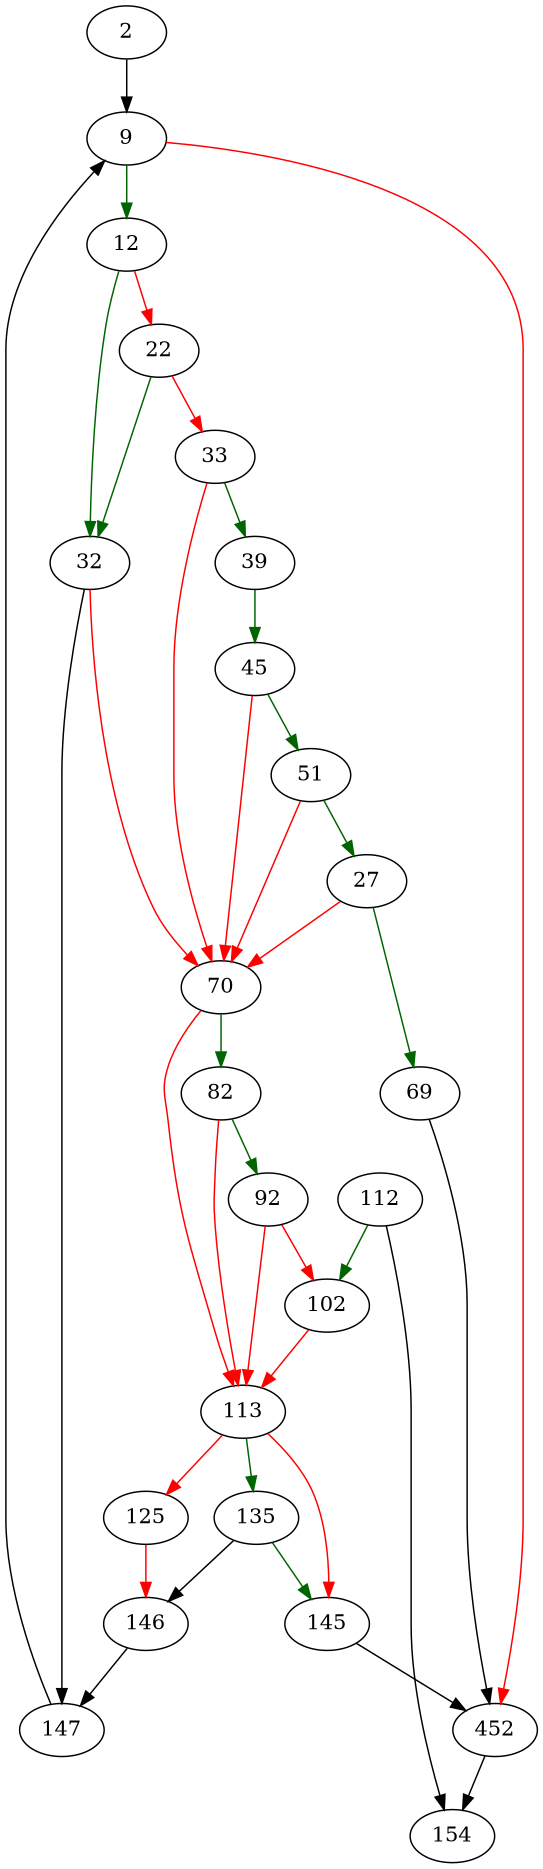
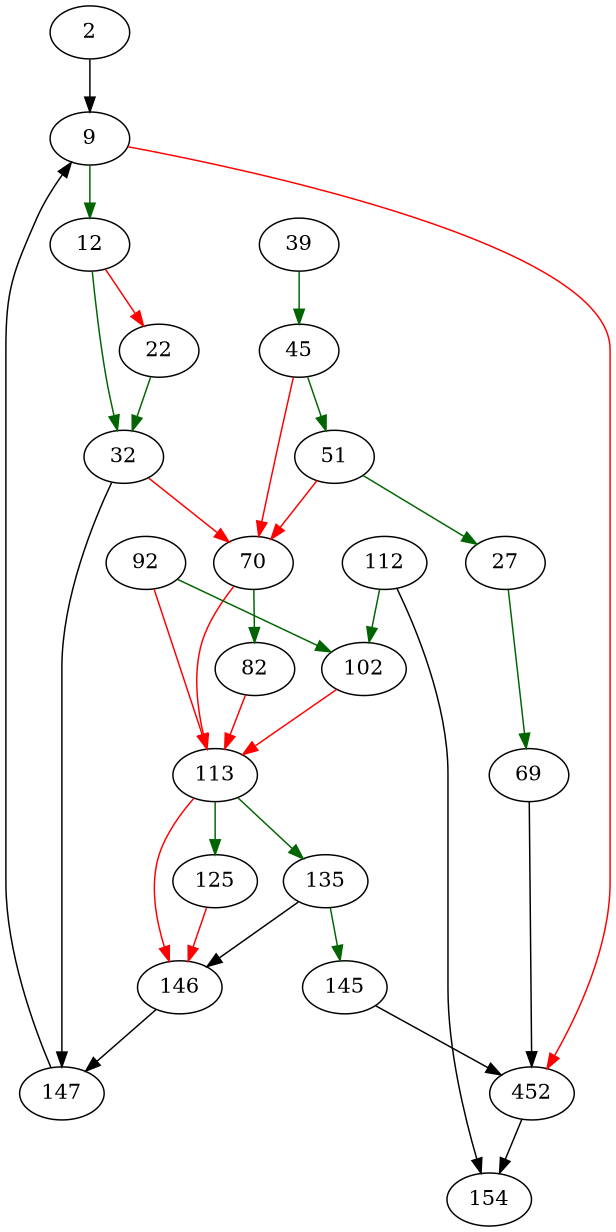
(215, 457) -> none
(300, 930) -> none
(242, 1140) -> none
(294, 1246) -> (244, 611)
(200, 1459) -> (215, 821)
(316, 1500) -> (156, 868)
